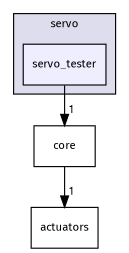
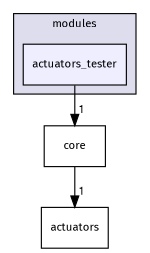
(65, 24) -> (75, 24)
(65, 65) -> (75, 65)
